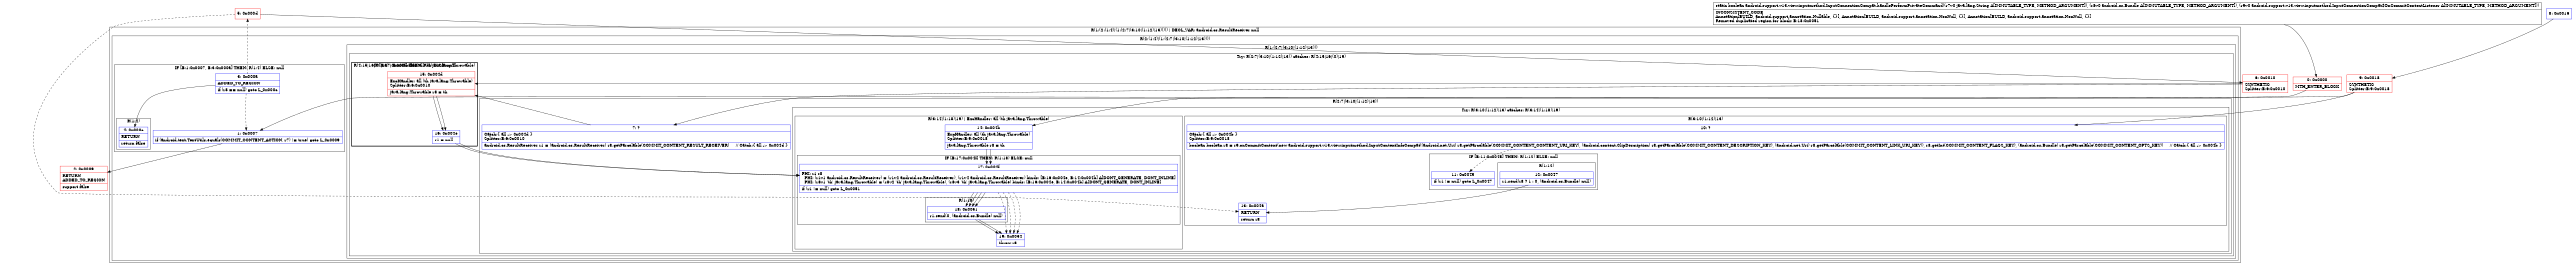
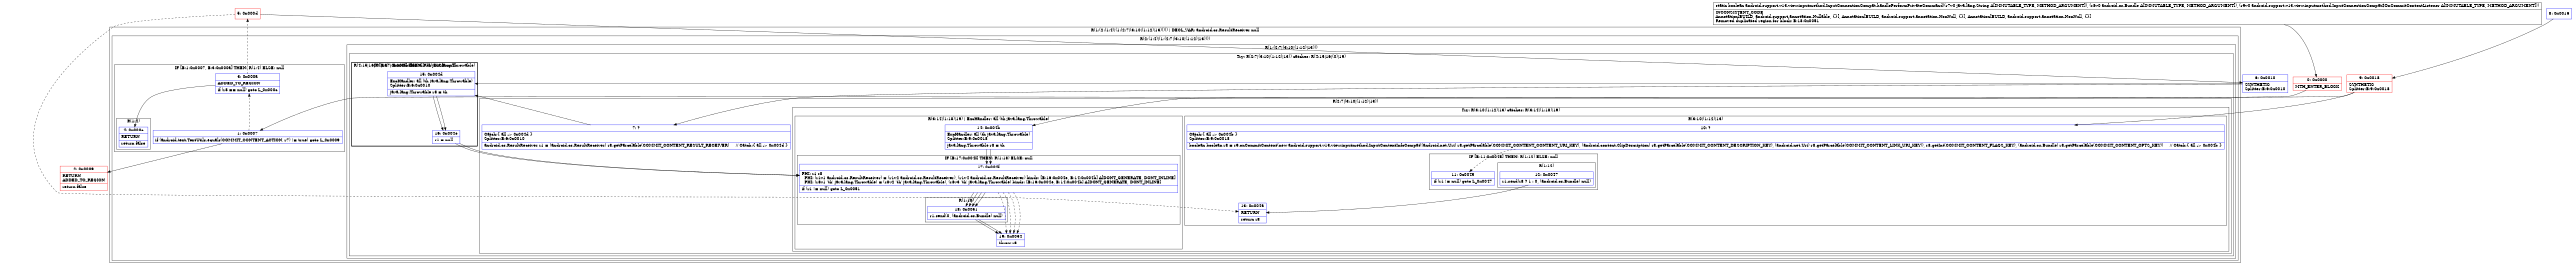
(431, 84) -> (431, 84)
(2265, 84) -> (2265, 84)
(246, 111) -> (250, 114)
(76, 187) -> (75, 187)
